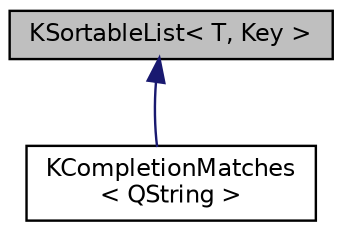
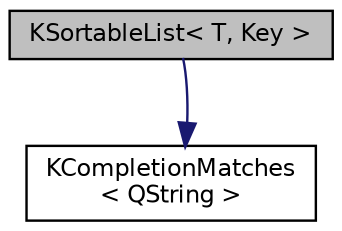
(155, 114) -> (187, 90)
